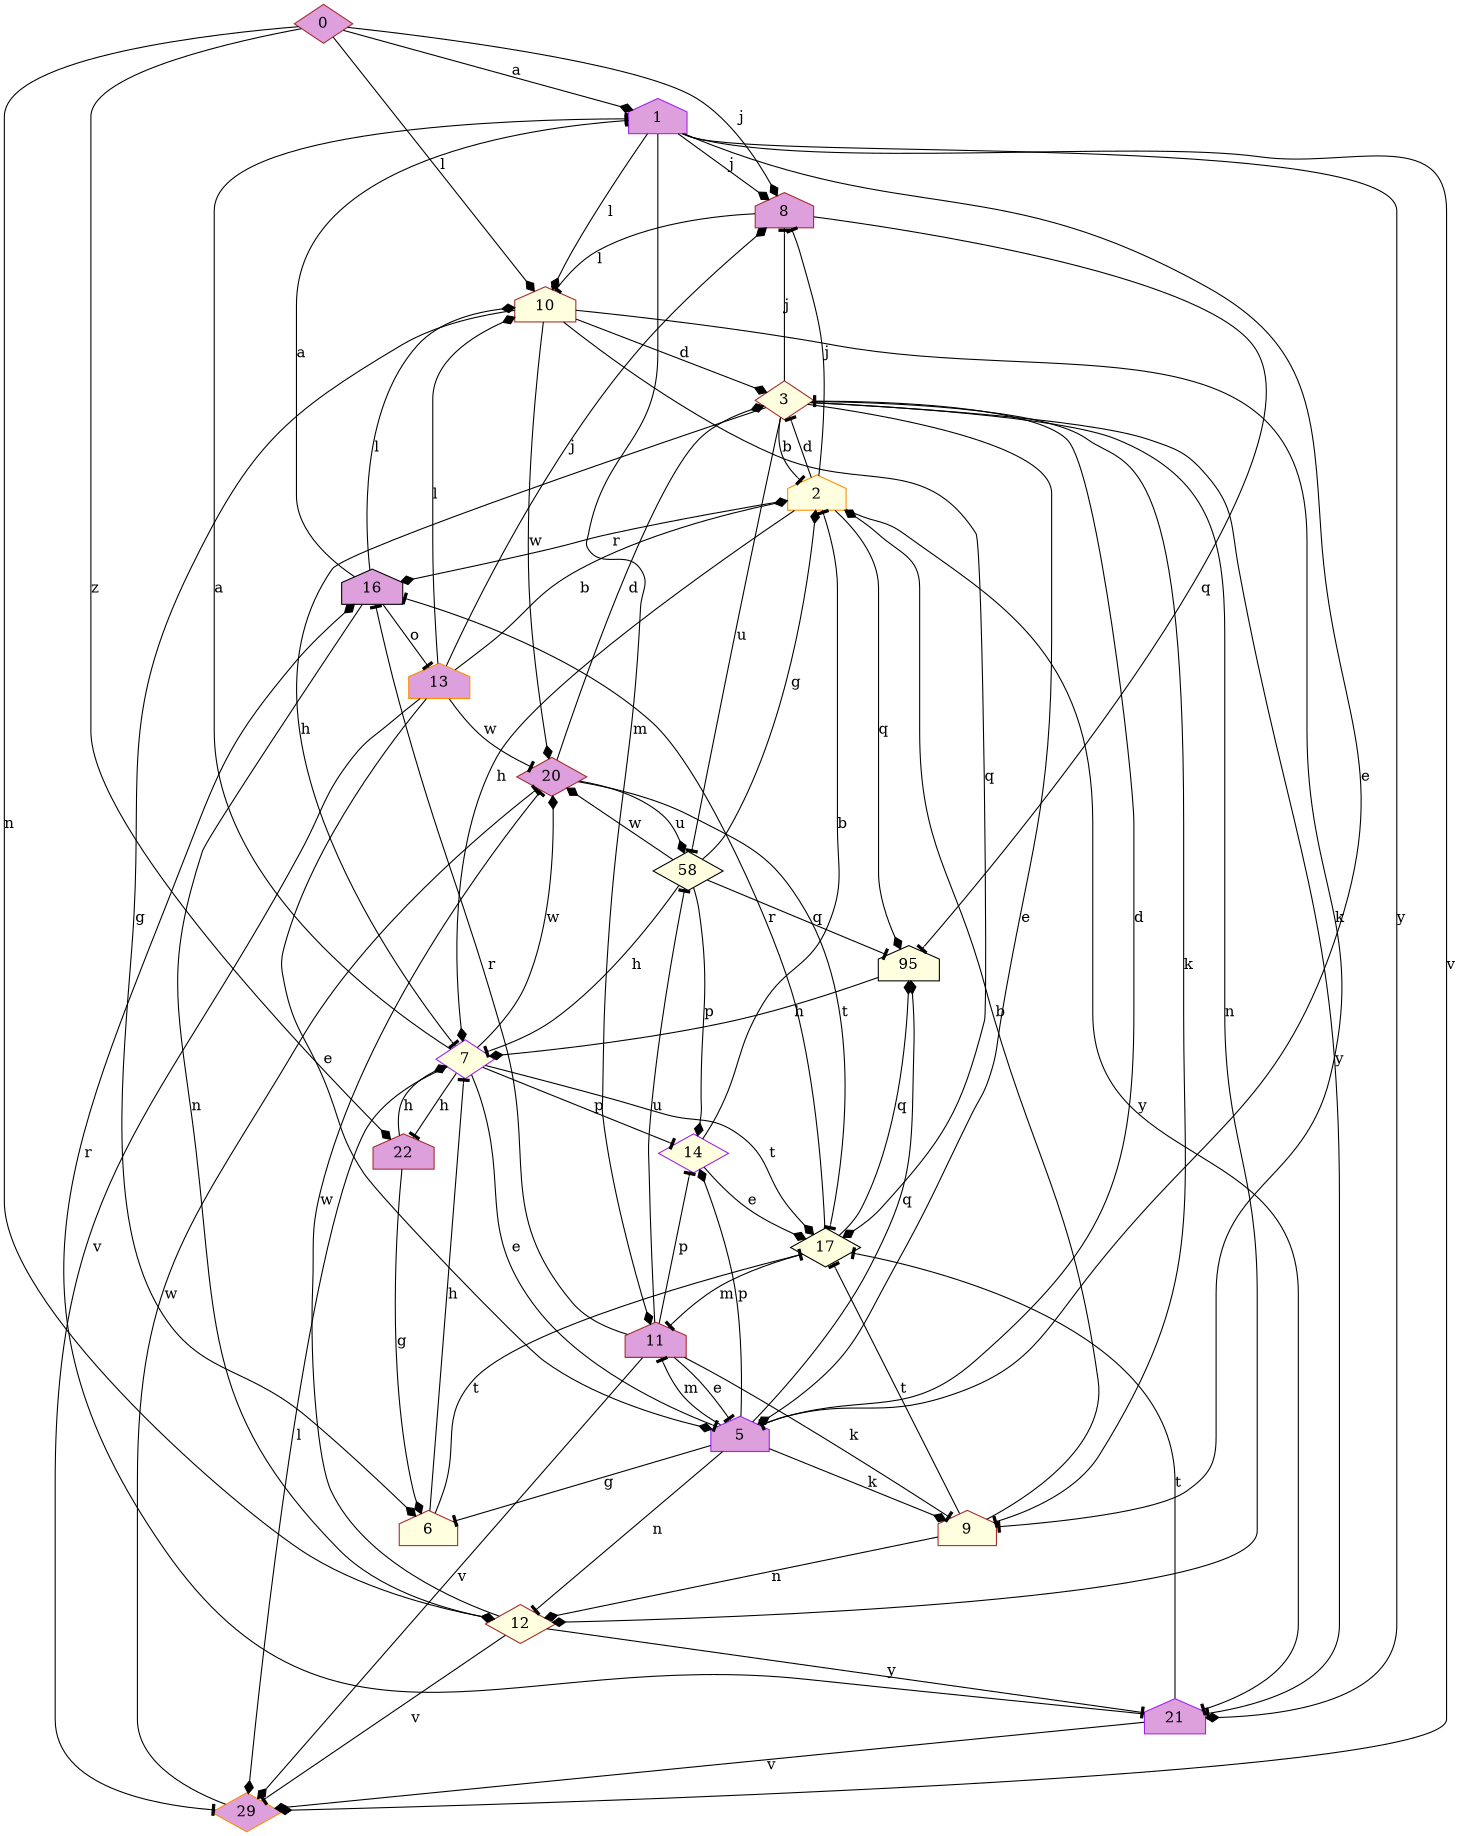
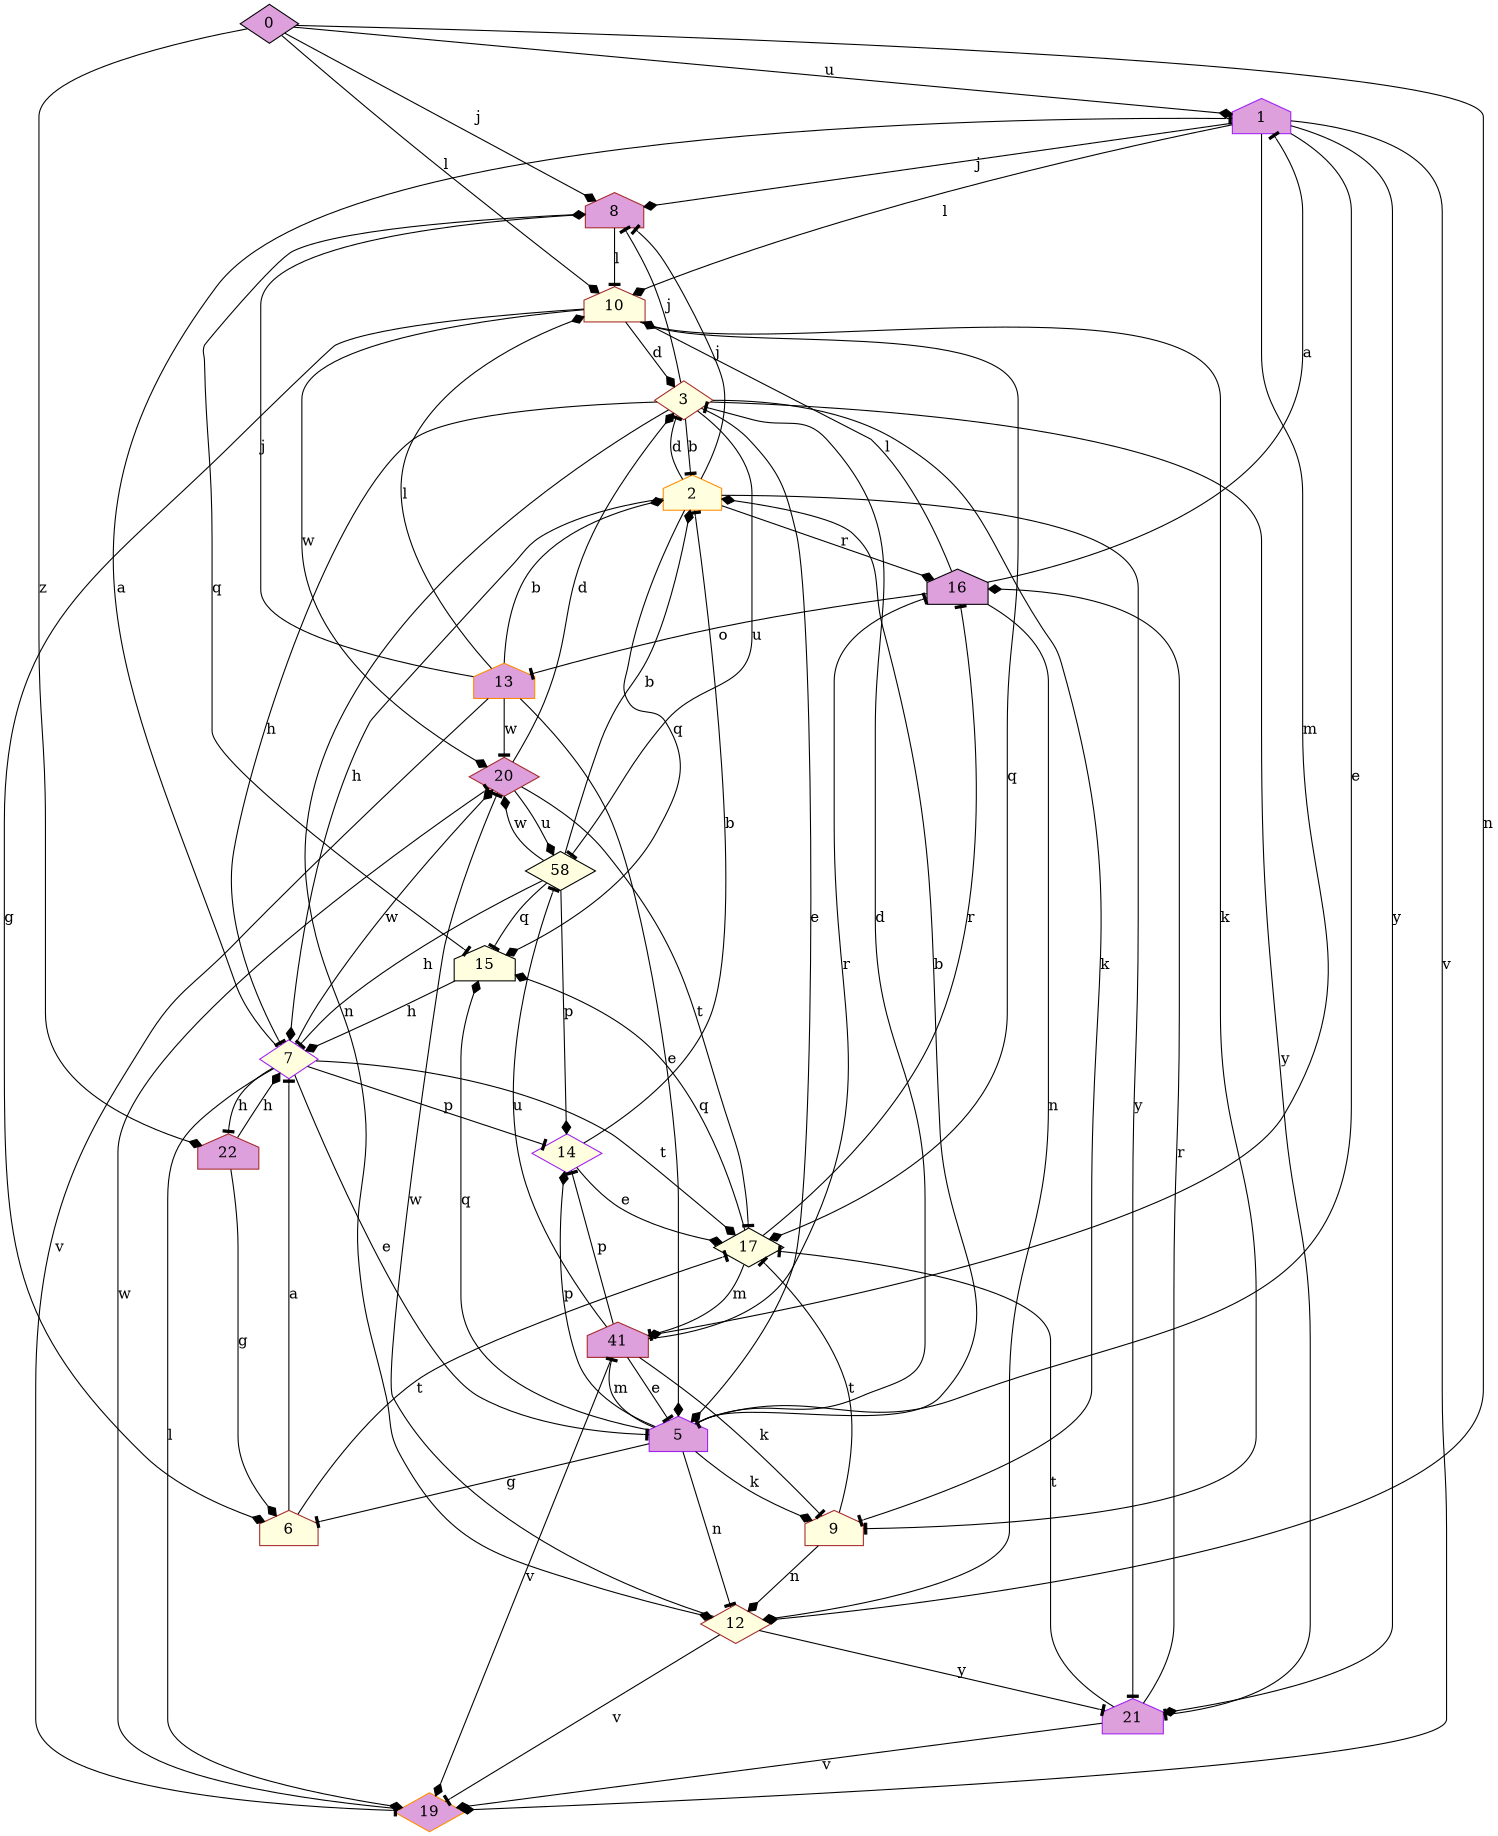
(324, 24) -> (269, 24)
(517, 71) -> (830, 71)
(796, 683) -> (650, 683)
(909, 965) -> (485, 965)
(1006, 1057) -> (937, 1061)
(453, 1295) -> (294, 1295)
(656, 1342) -> (618, 1342)
(247, 1812) -> (430, 1812)
